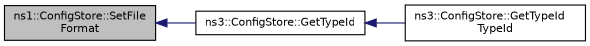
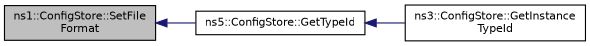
(280, 23) -> (280, 23)
(495, 23) -> (495, 23)
